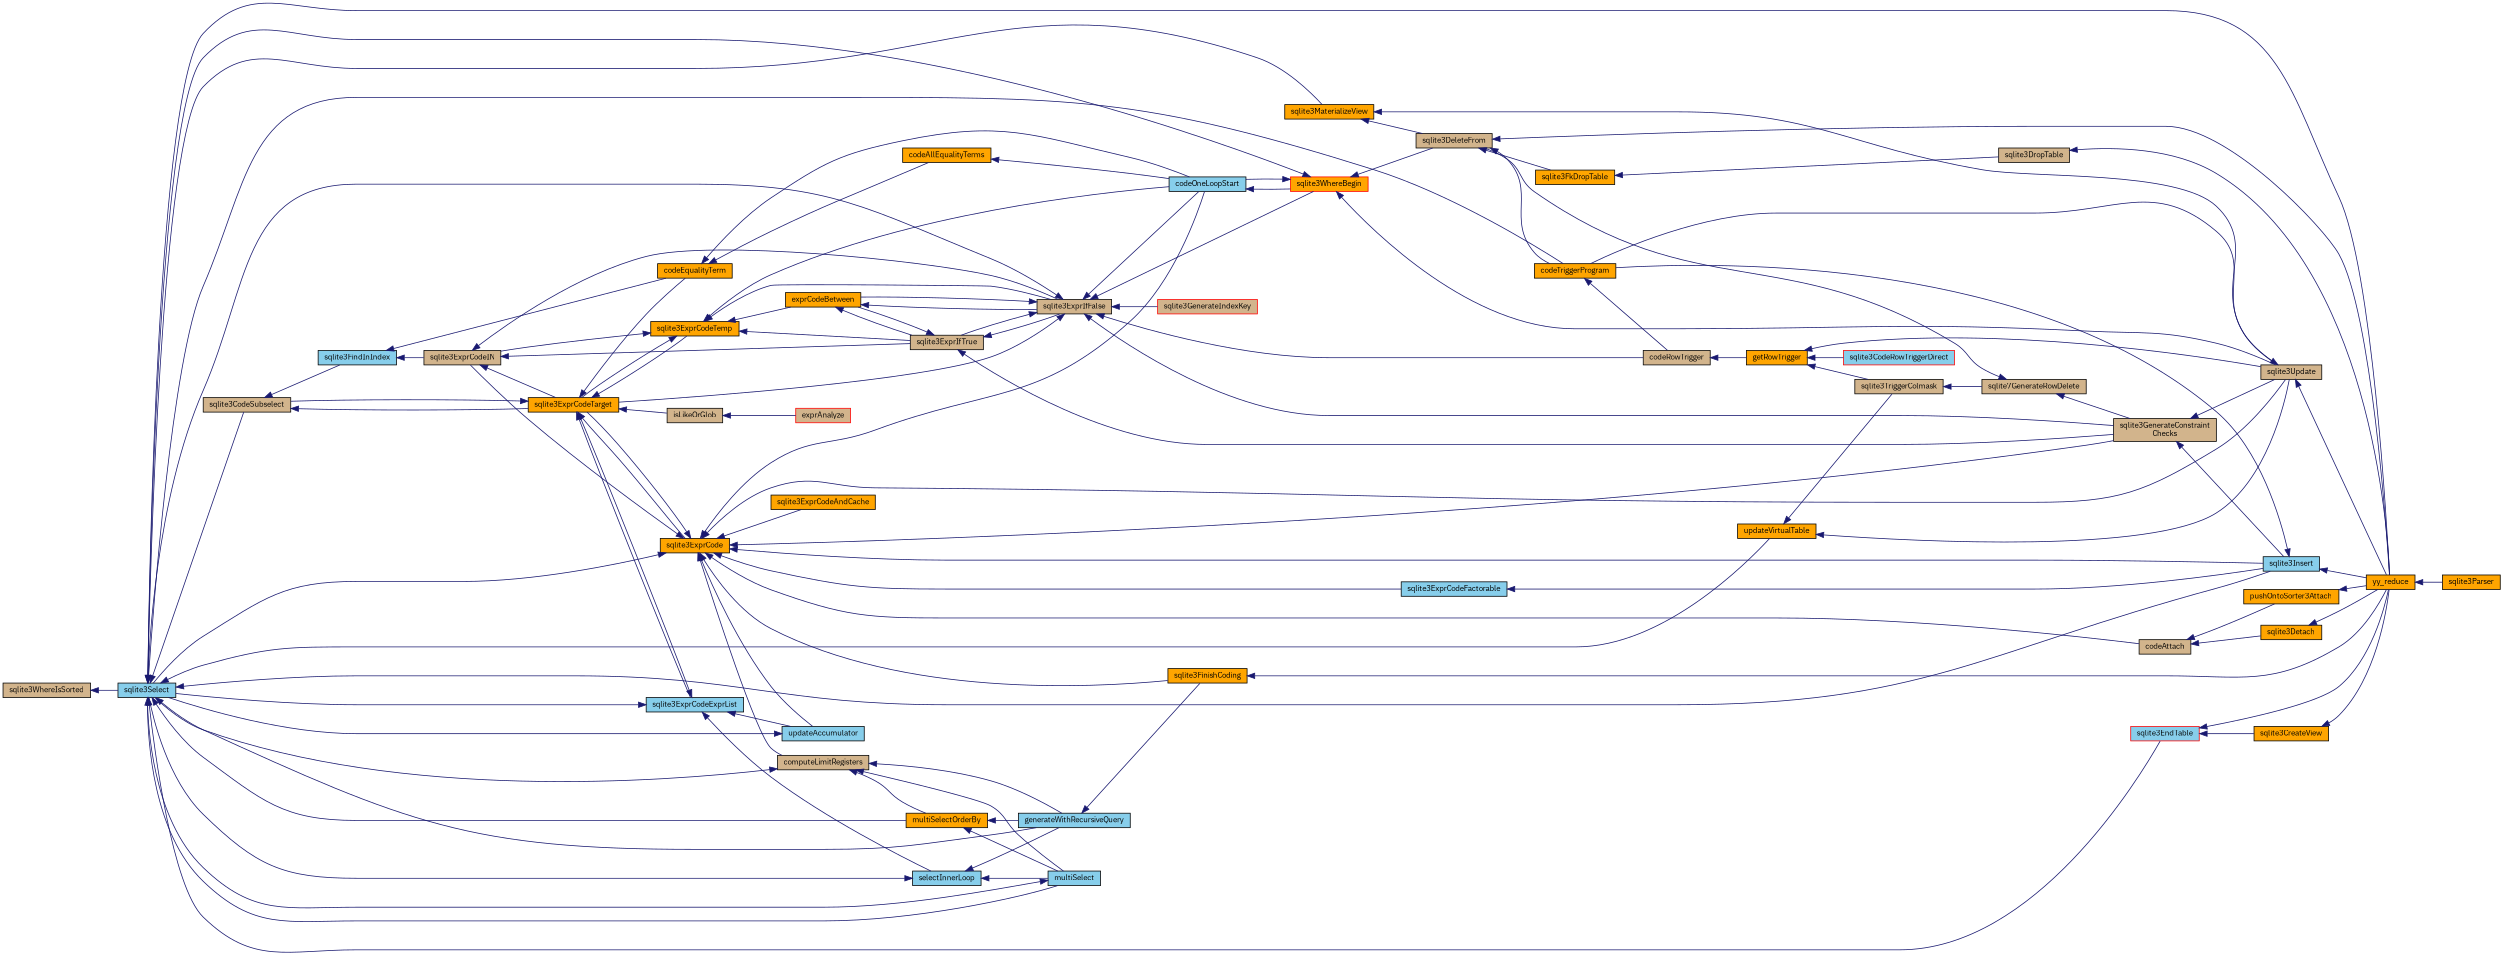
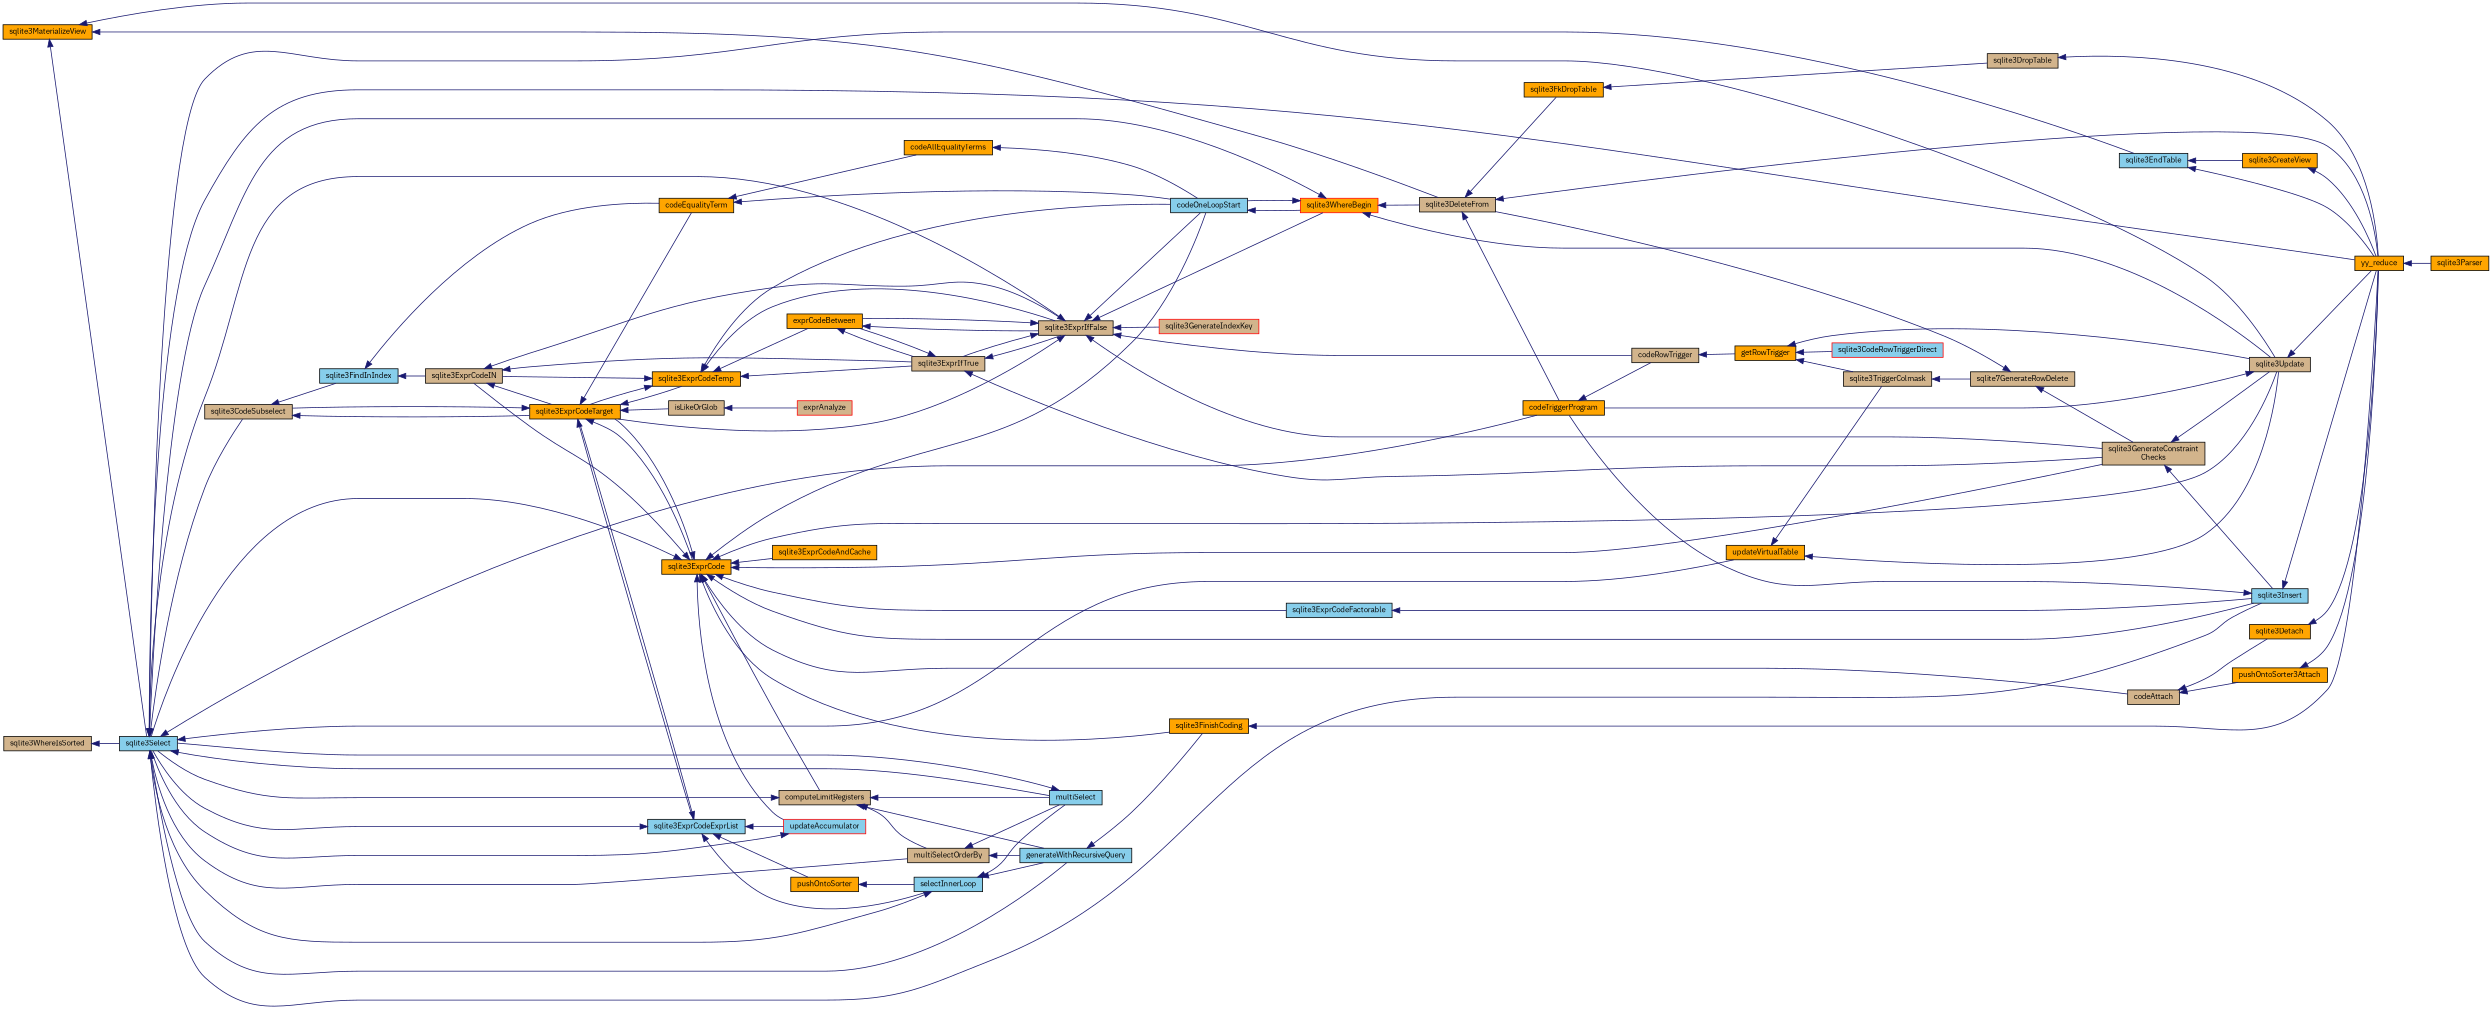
(473, 68) -> (99, 392)
(823, 734) -> (825, 827)
(2165, 734) -> (2154, 161)
(947, 820) -> (948, 855)
none -> (825, 884)
